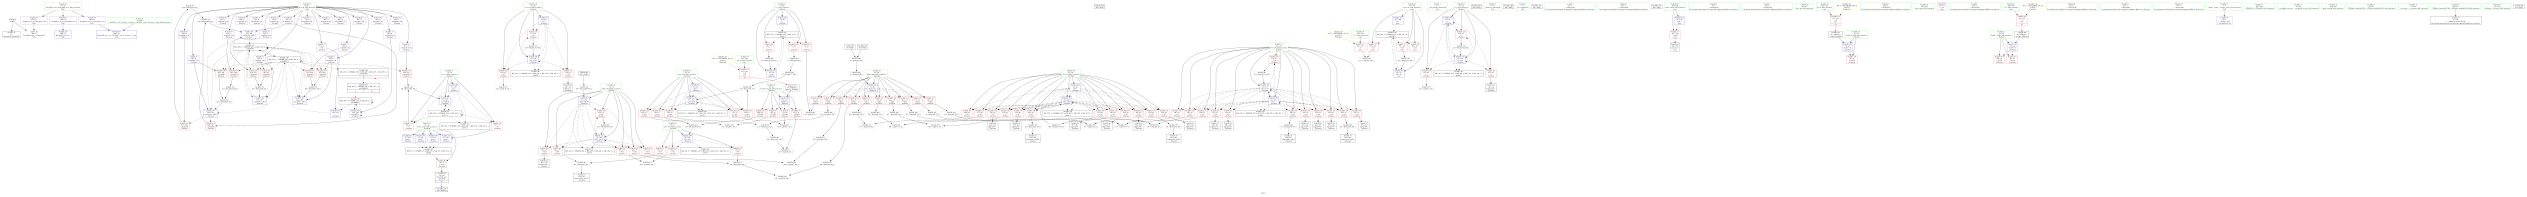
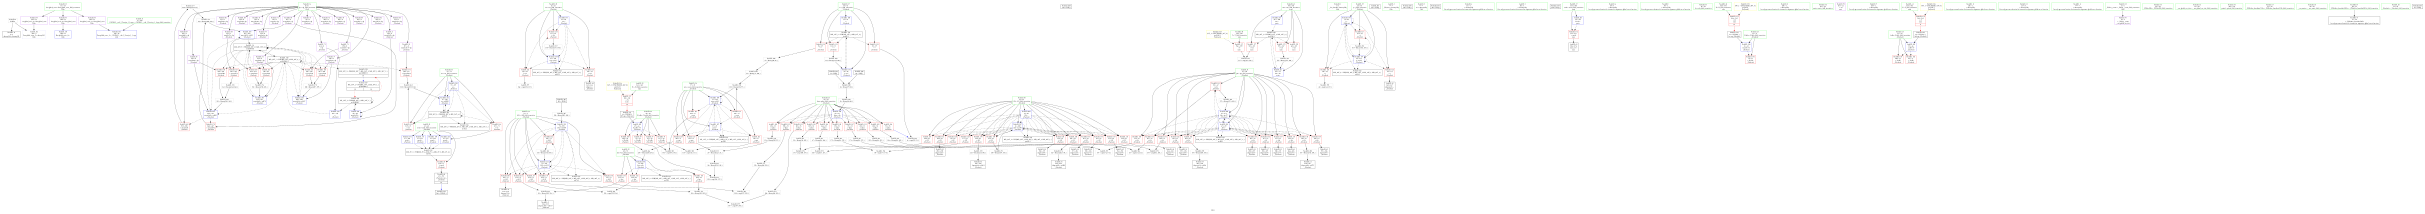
(1202, 52) -> (1183, 112)
(720, 102) -> (726, 120)
